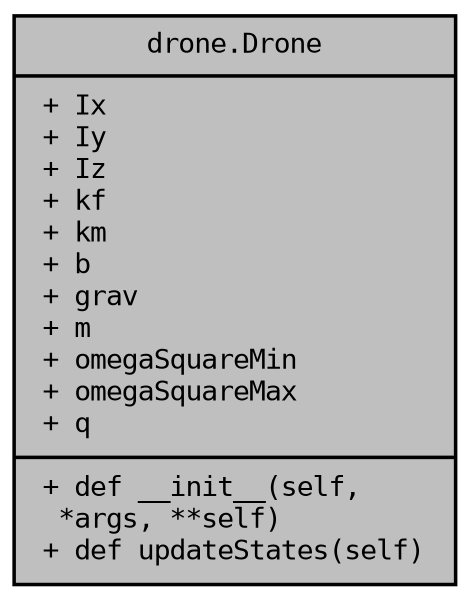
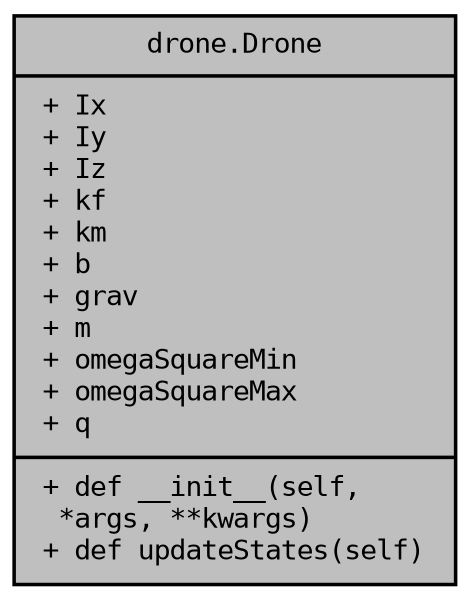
(162, 519) -> (178, 519)
